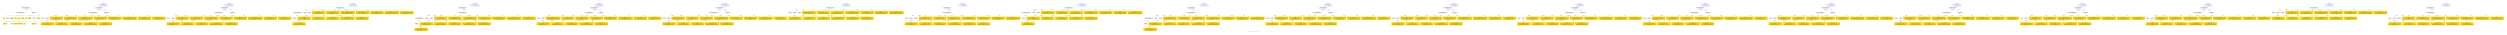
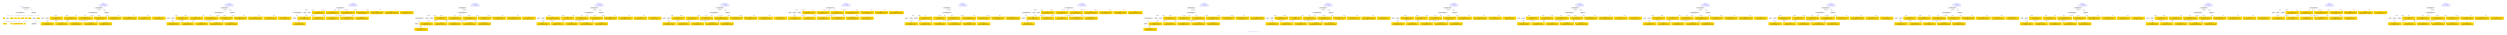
(11, 24) -> (11, 24)
(34, 24) -> (34, 24)
